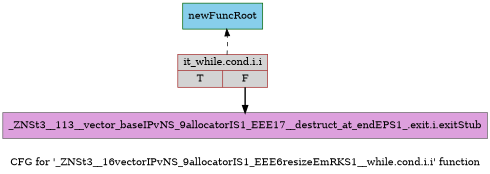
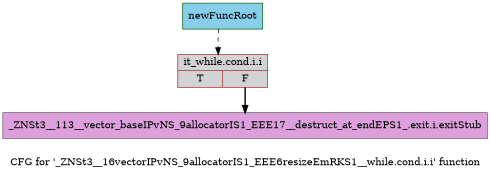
(227, 45) -> (218, 38)
